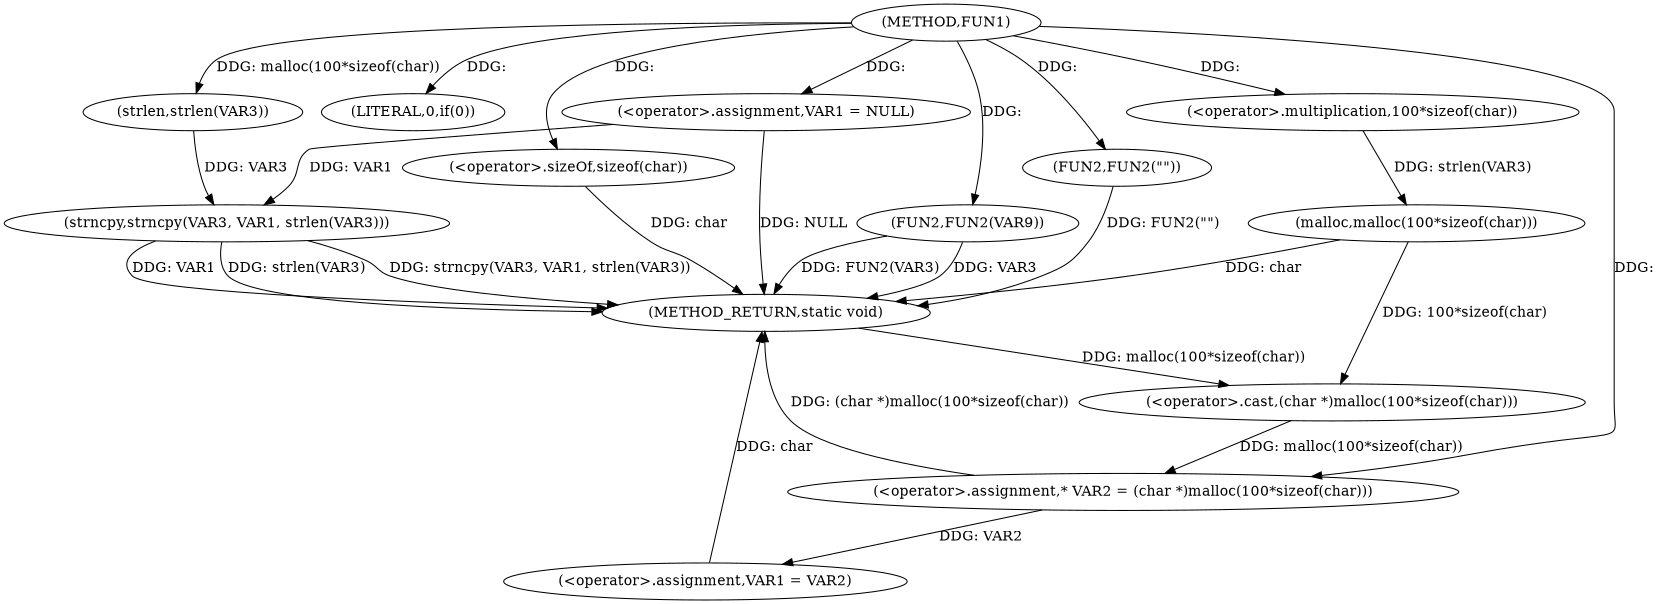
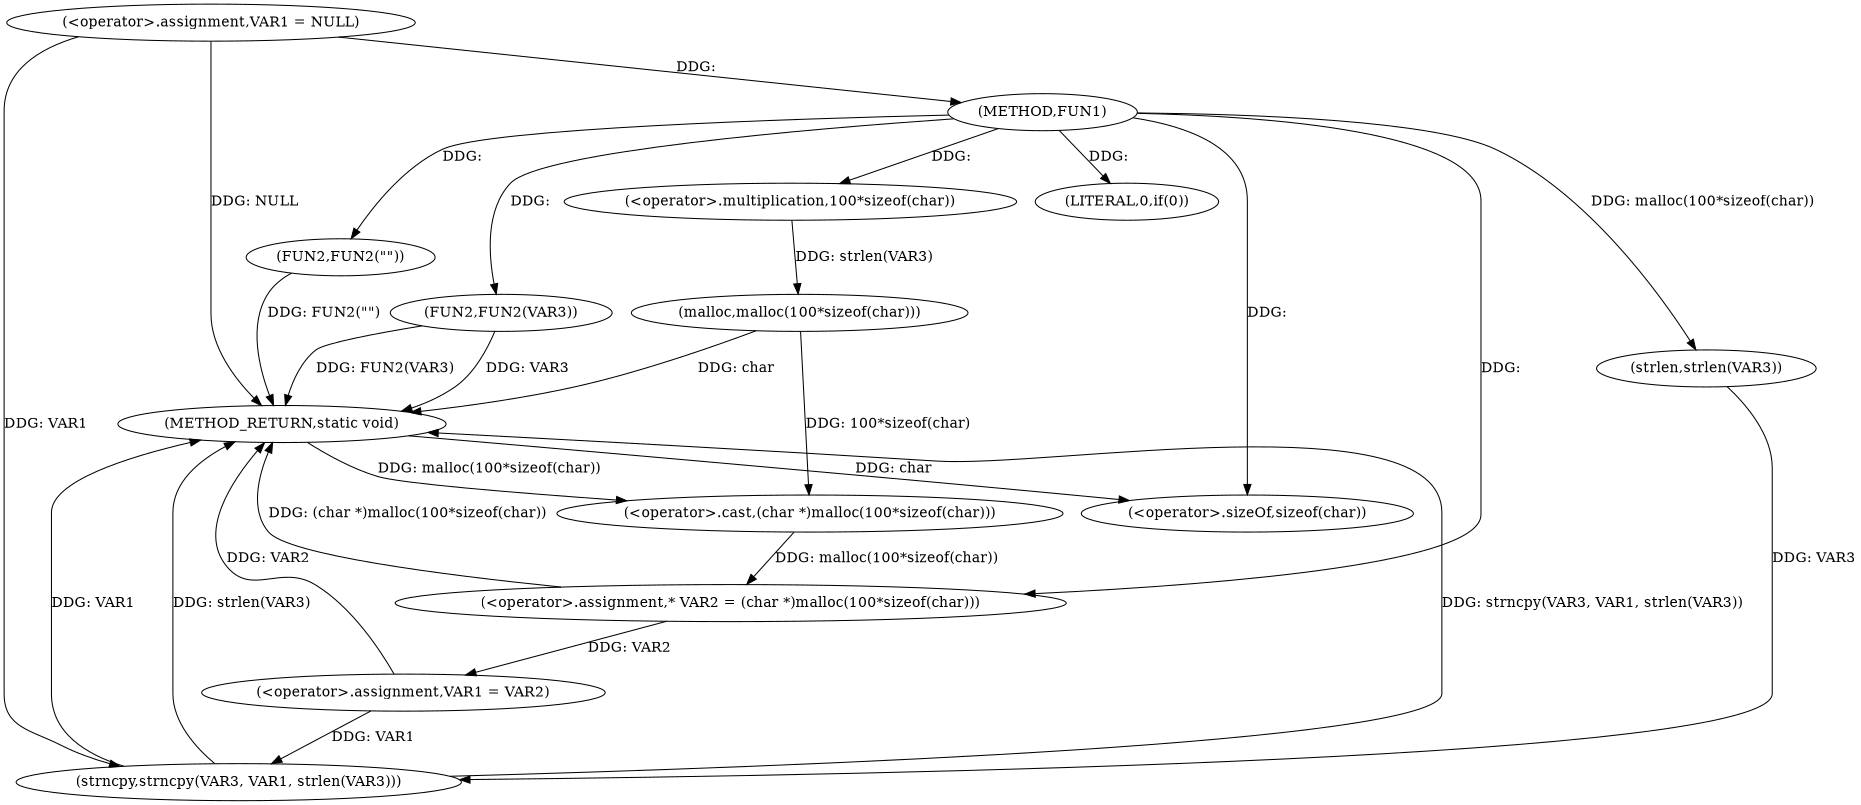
(862, 65) -> (645, 69)
(968, 223) -> (501, 313)
(655, 244) -> (764, 467)
(775, 447) -> (269, 558)
none -> (326, 735)
